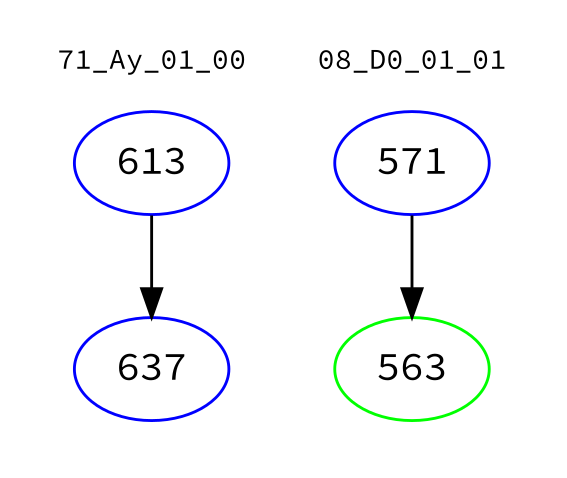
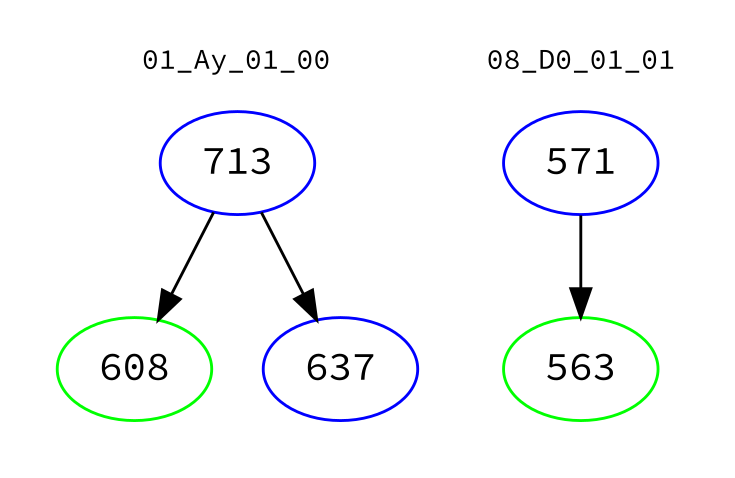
(153, 62) -> (237, 62)
(152, 163) -> (237, 163)
none -> (134, 369)
